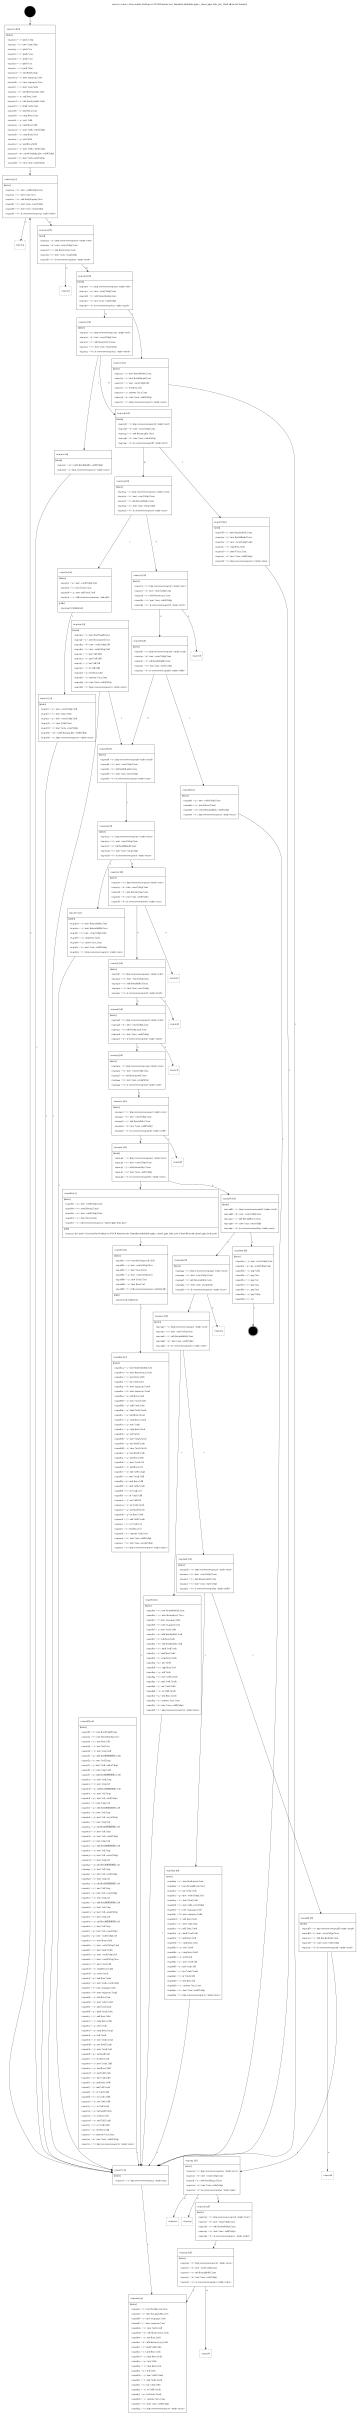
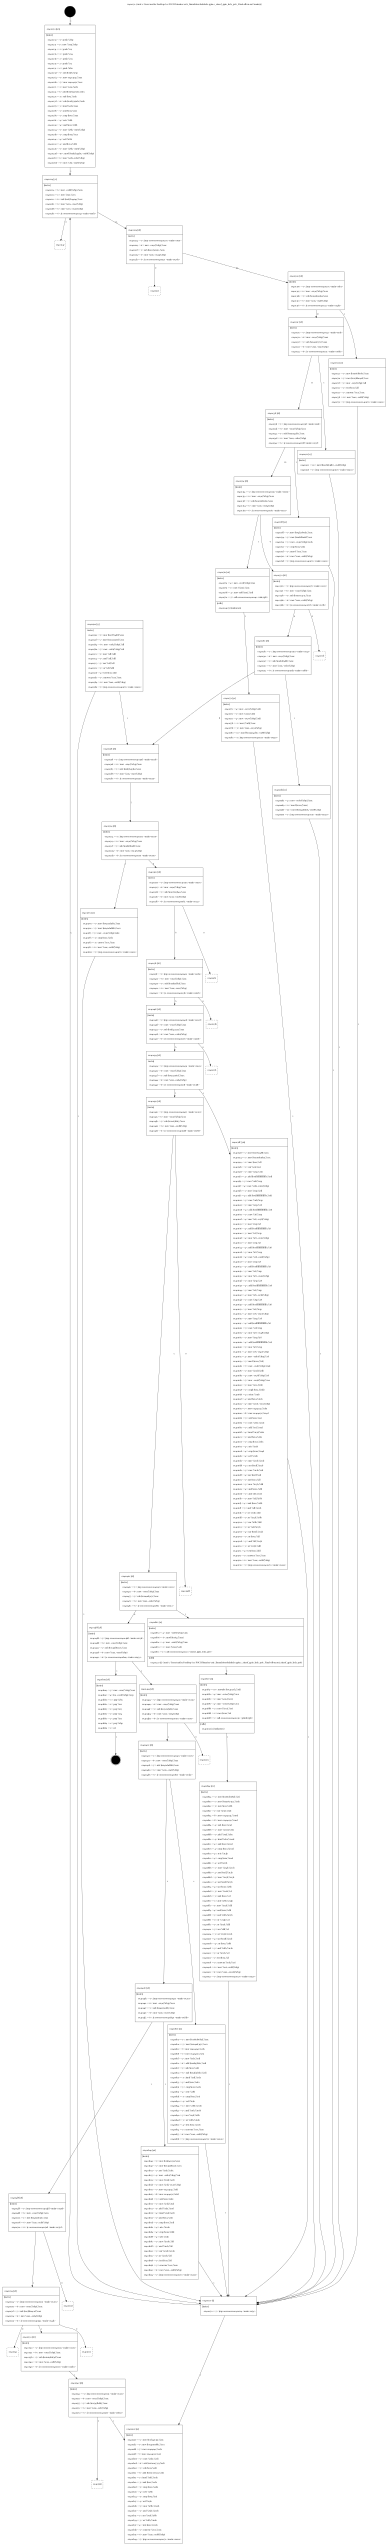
none -> (216, 1120)
